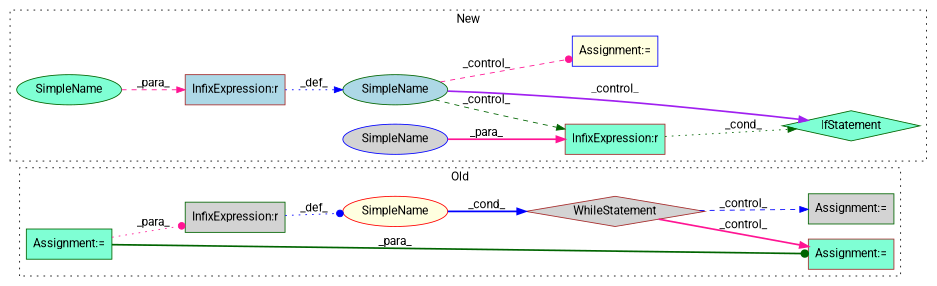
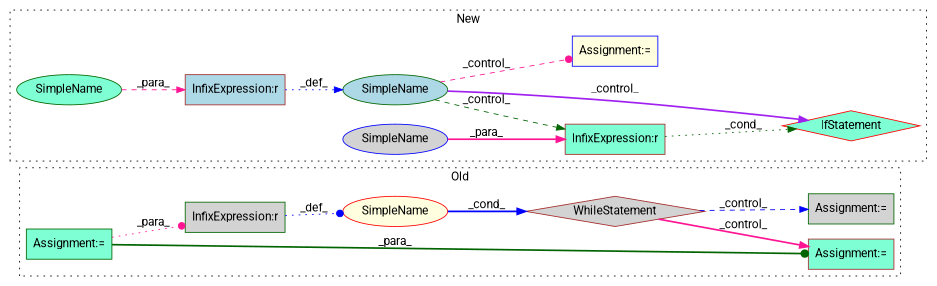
(851, 126) -> (851, 126)
